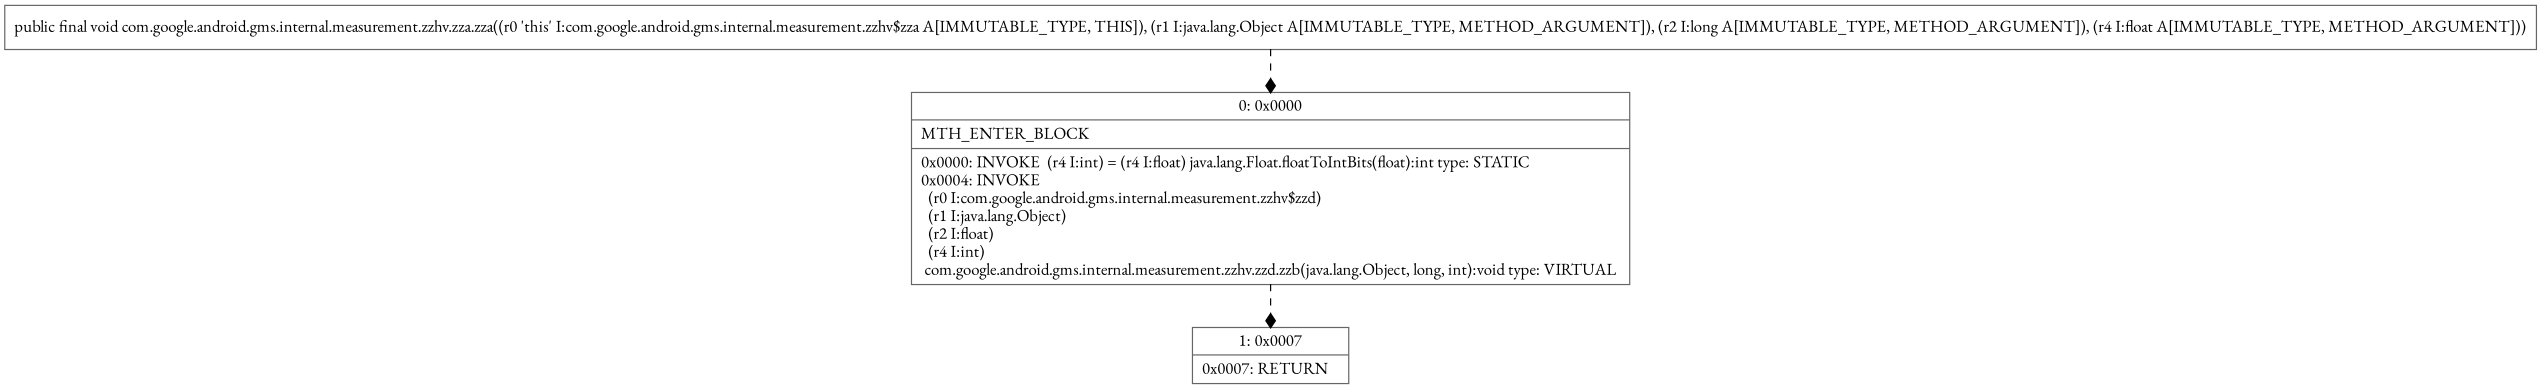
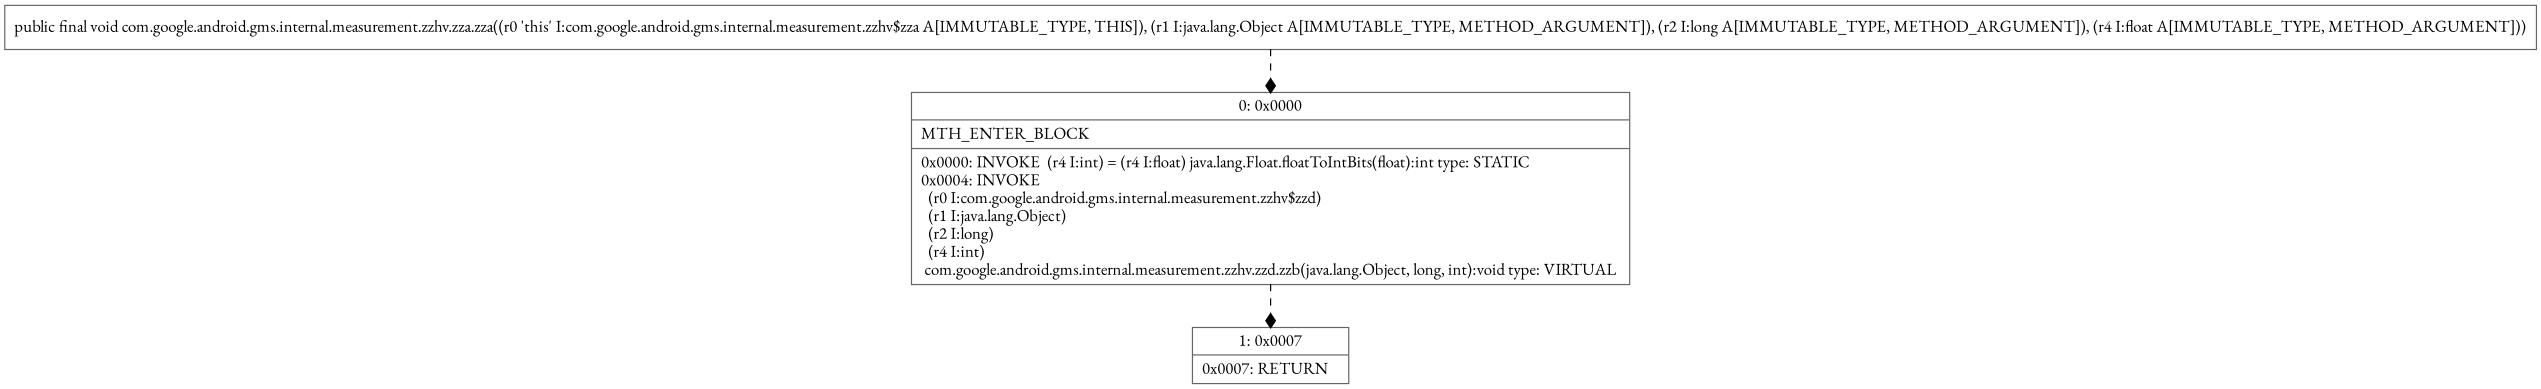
(957, 234) -> (957, 234)
